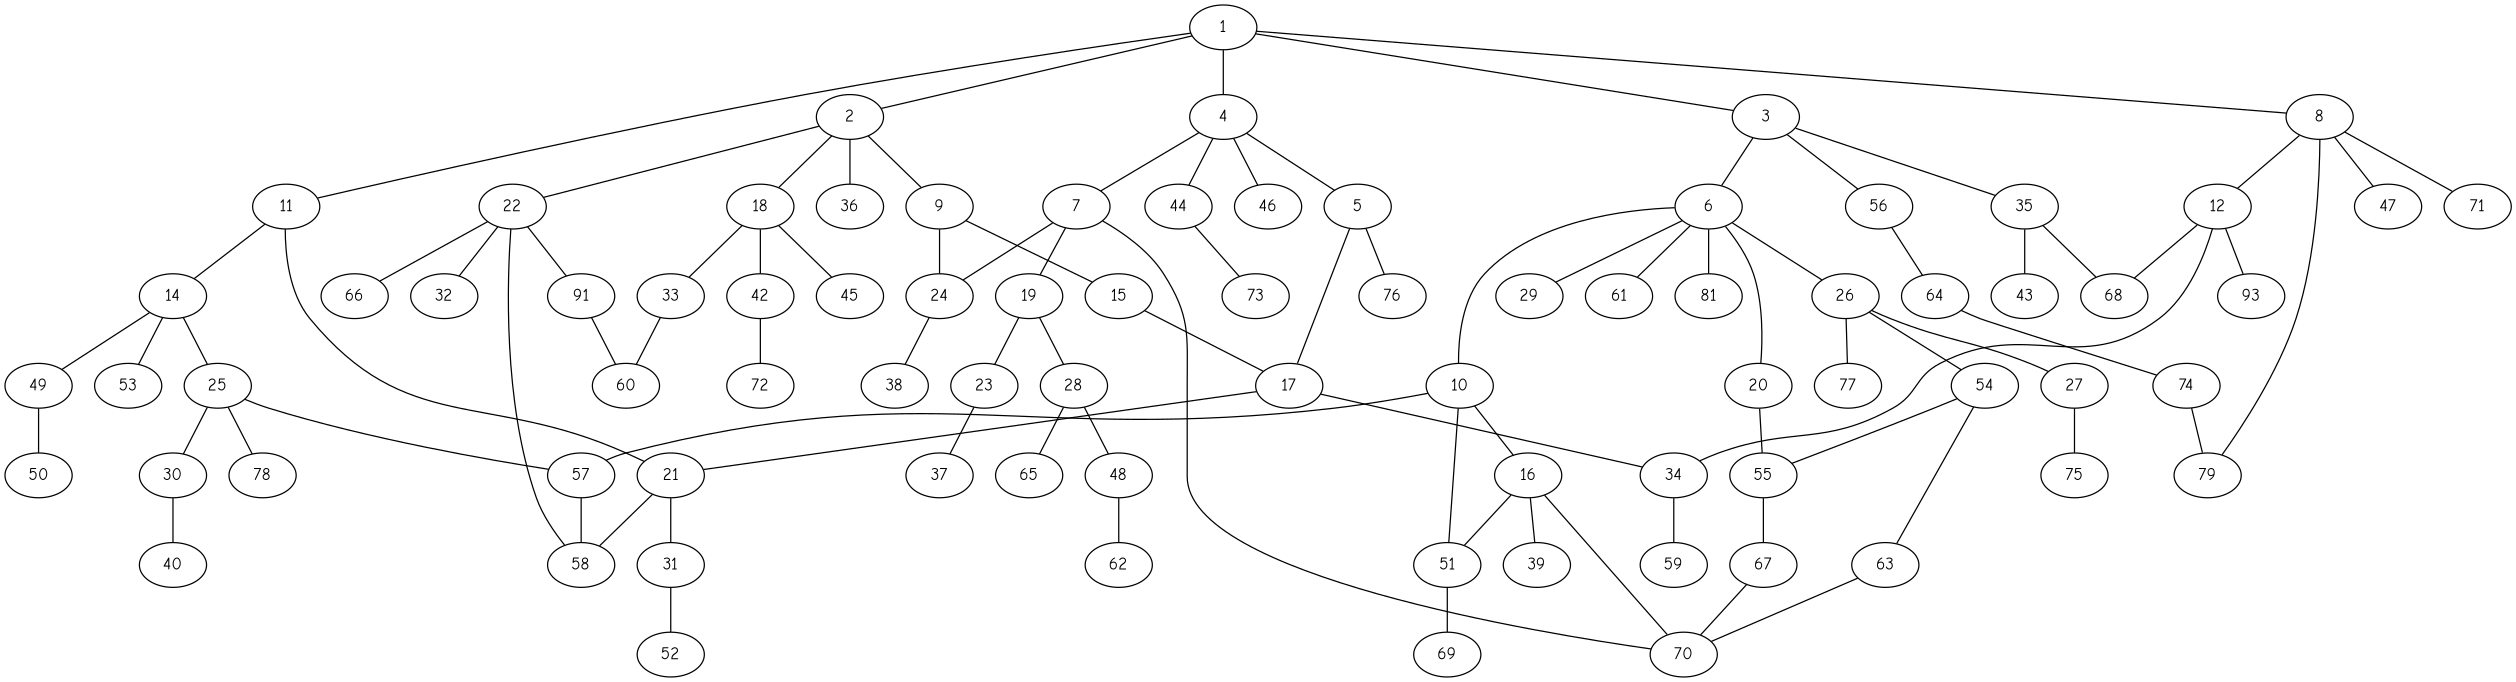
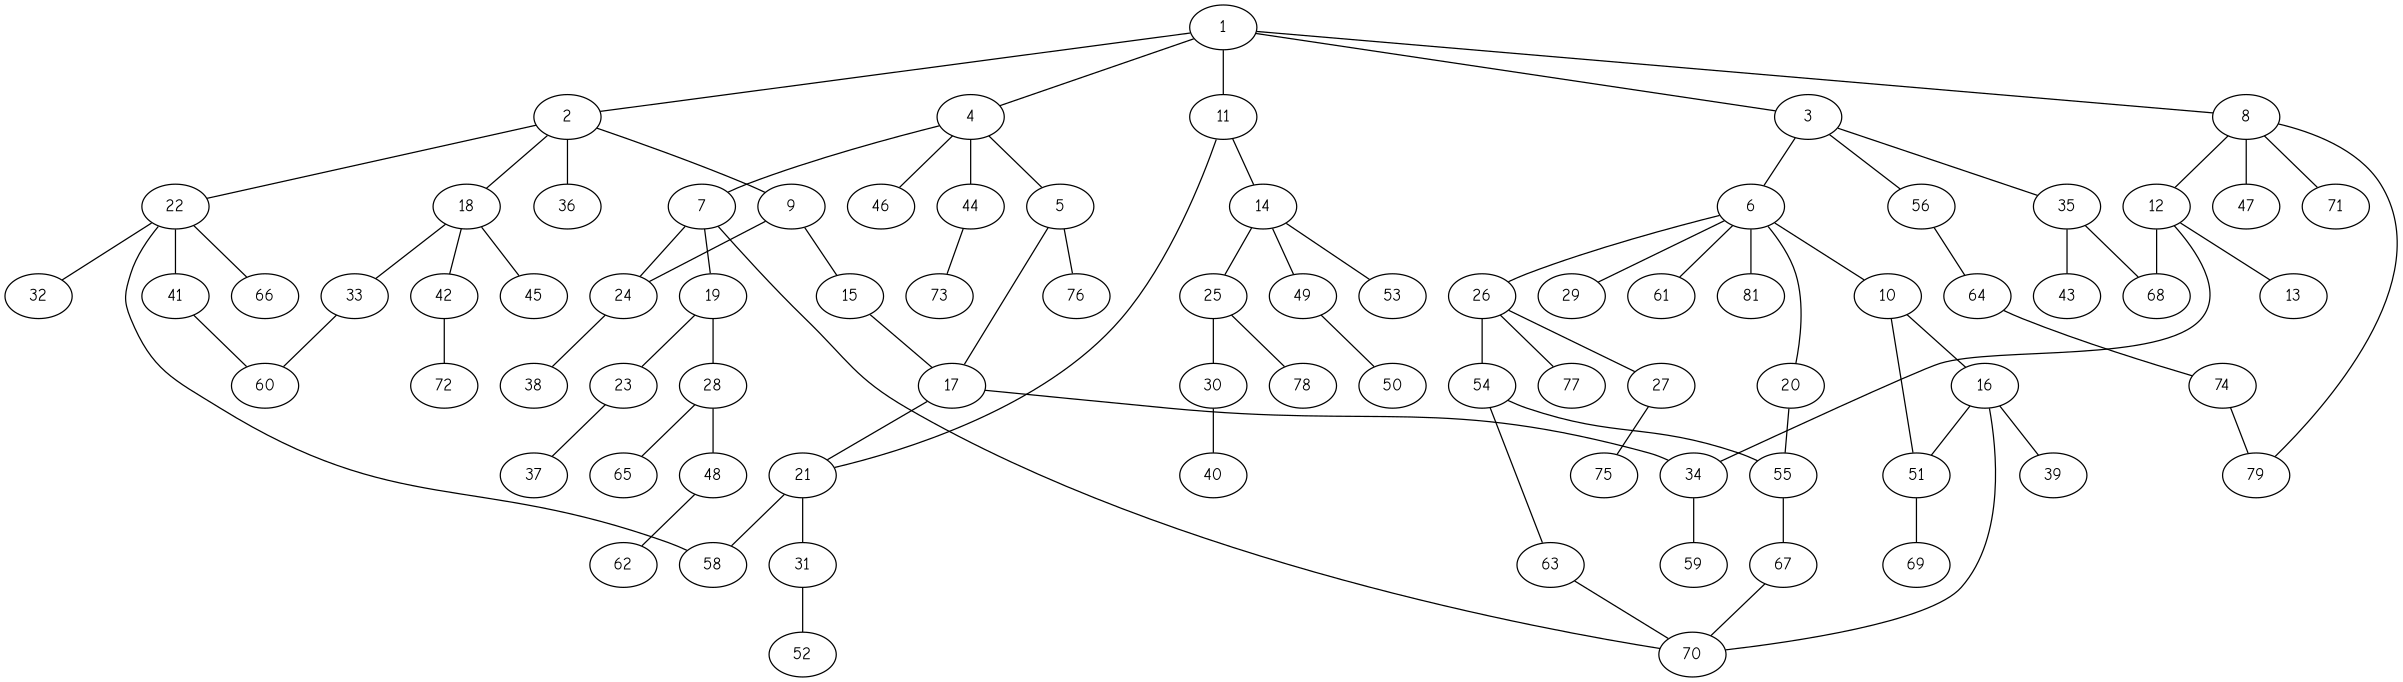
(581, 296) -> (175, 296)
(2251, 296) -> (2294, 296)
(581, 475) -> none
